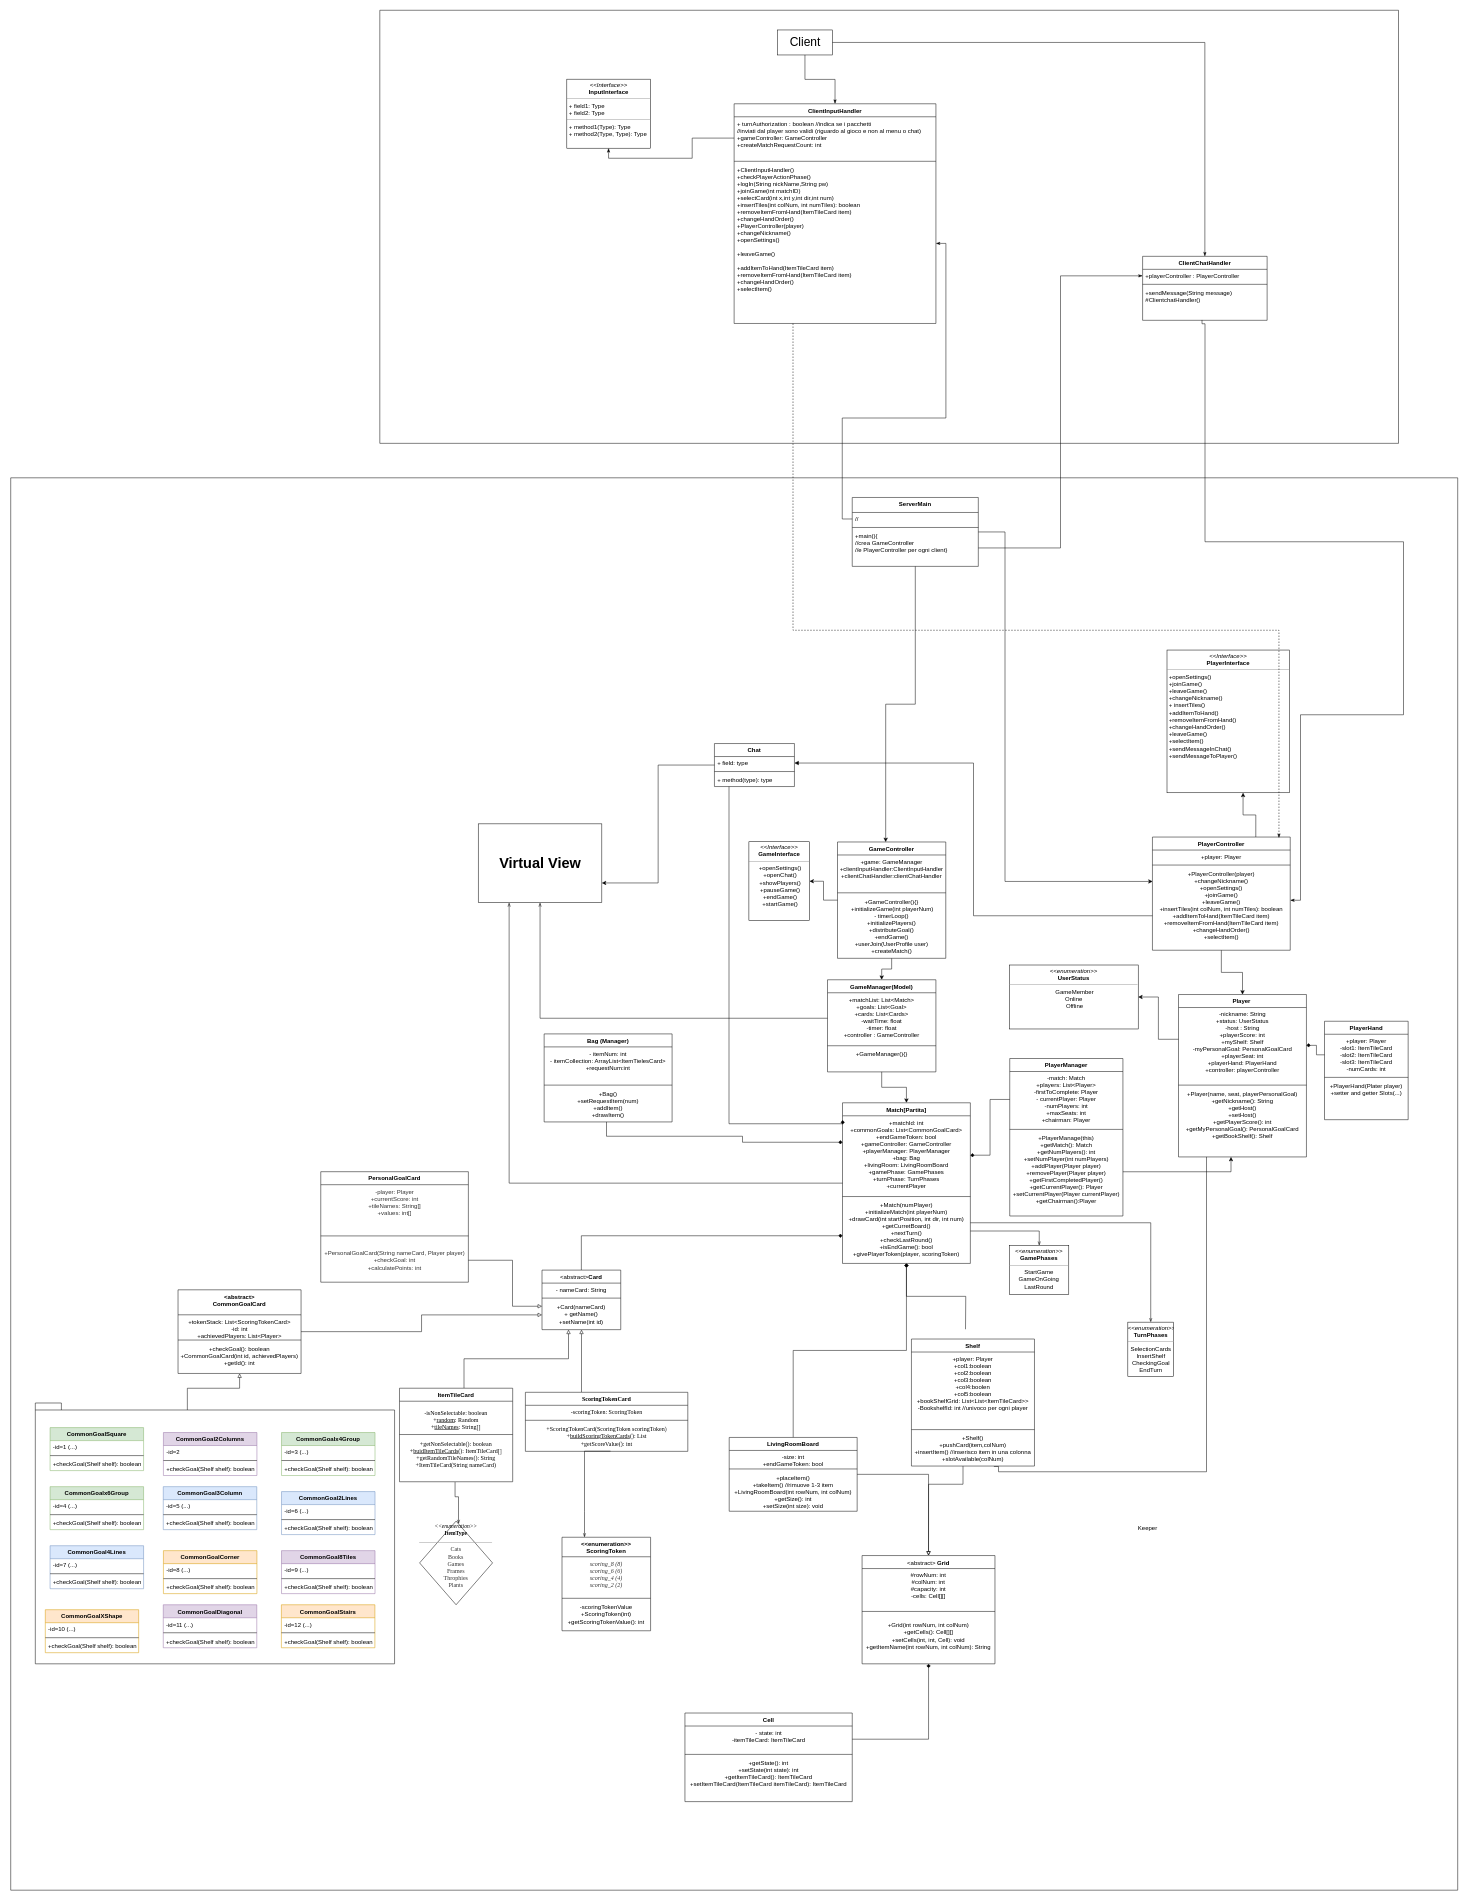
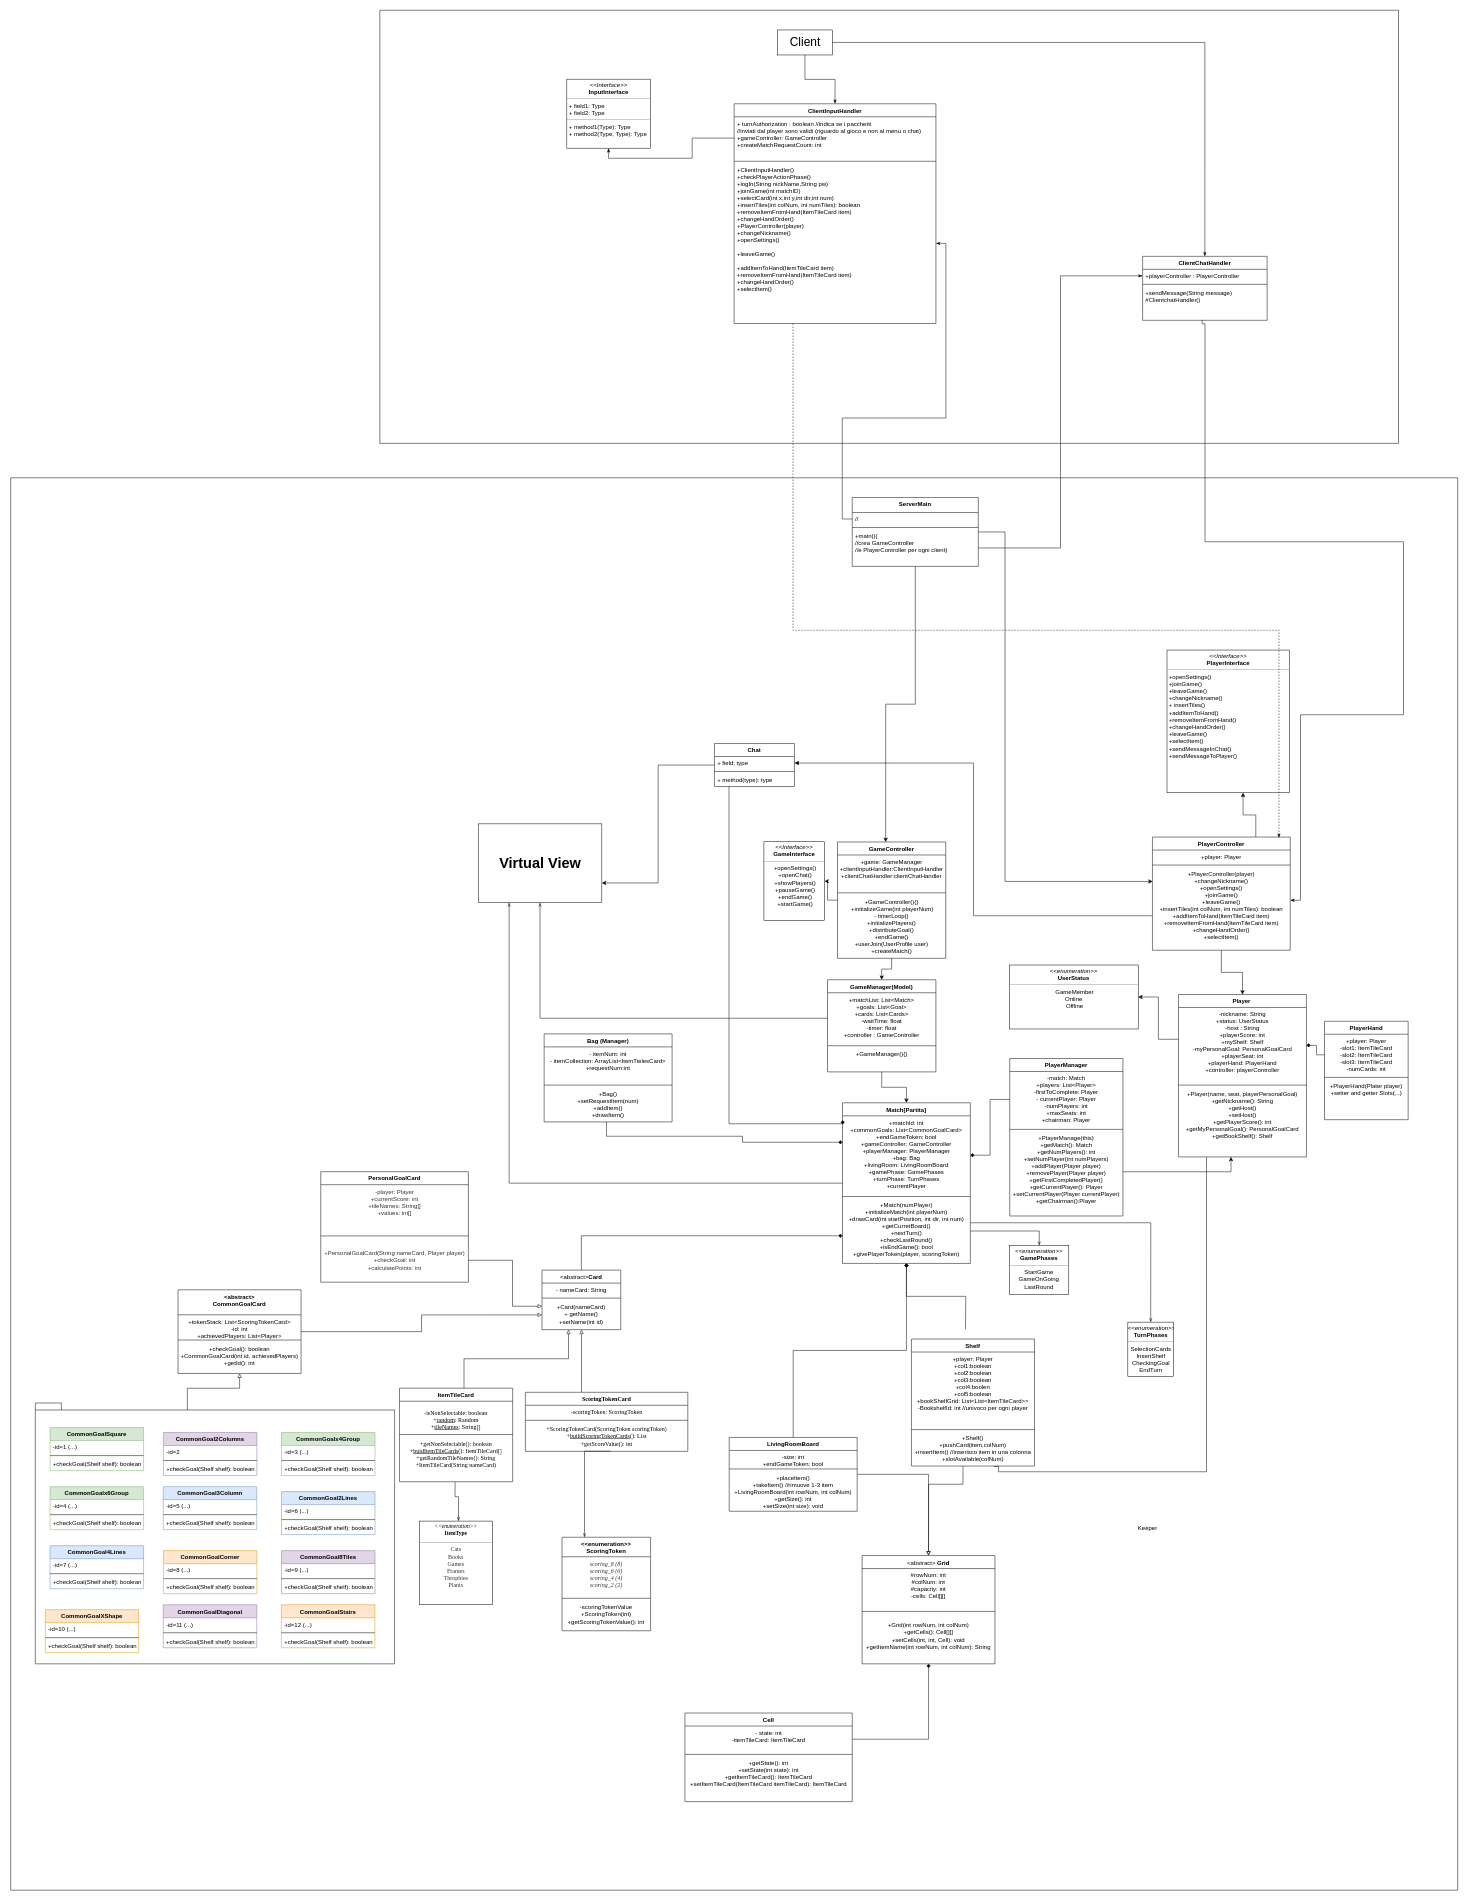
(779, 881) -> (794, 881)
(456, 1563) -> (456, 1563)
